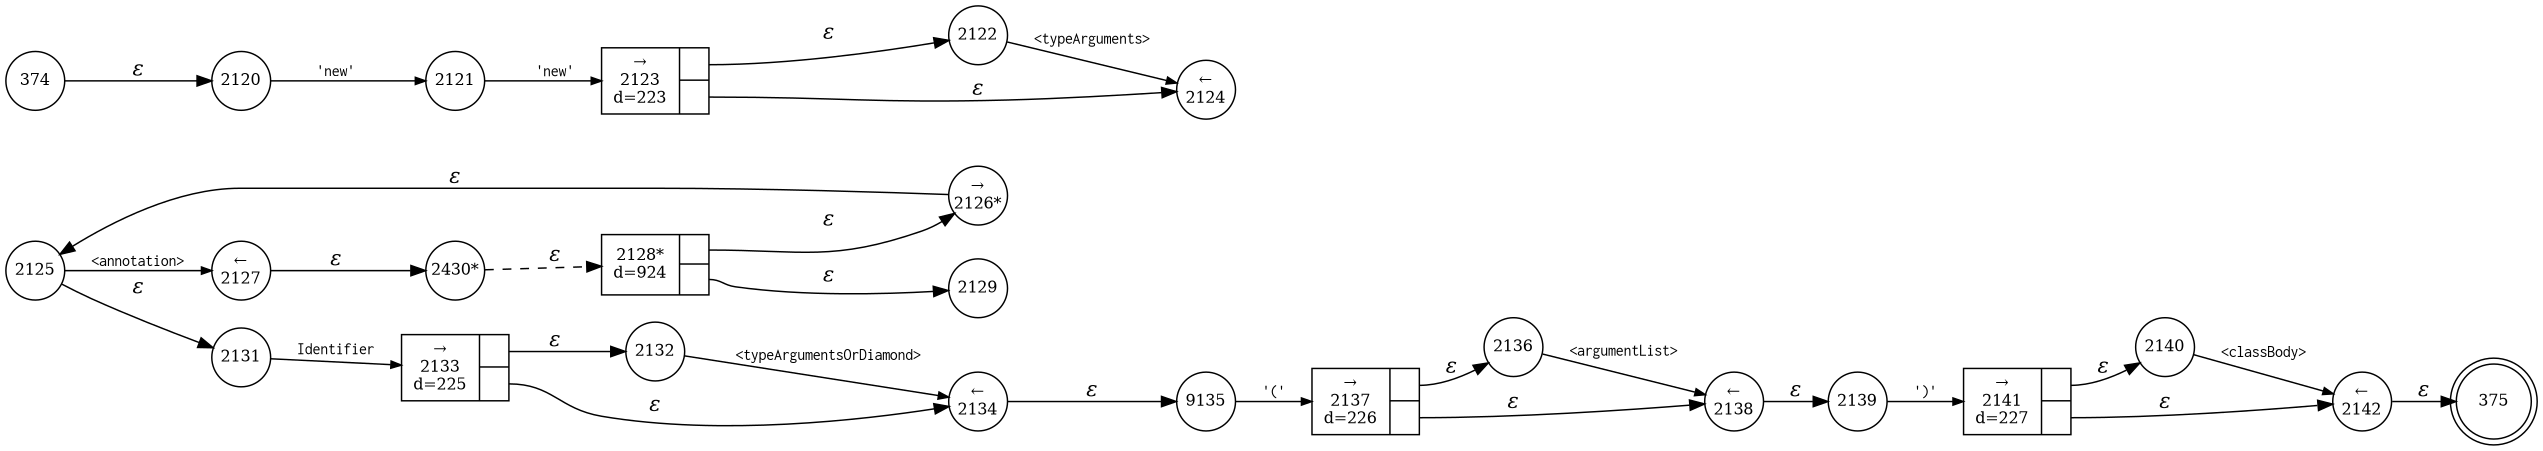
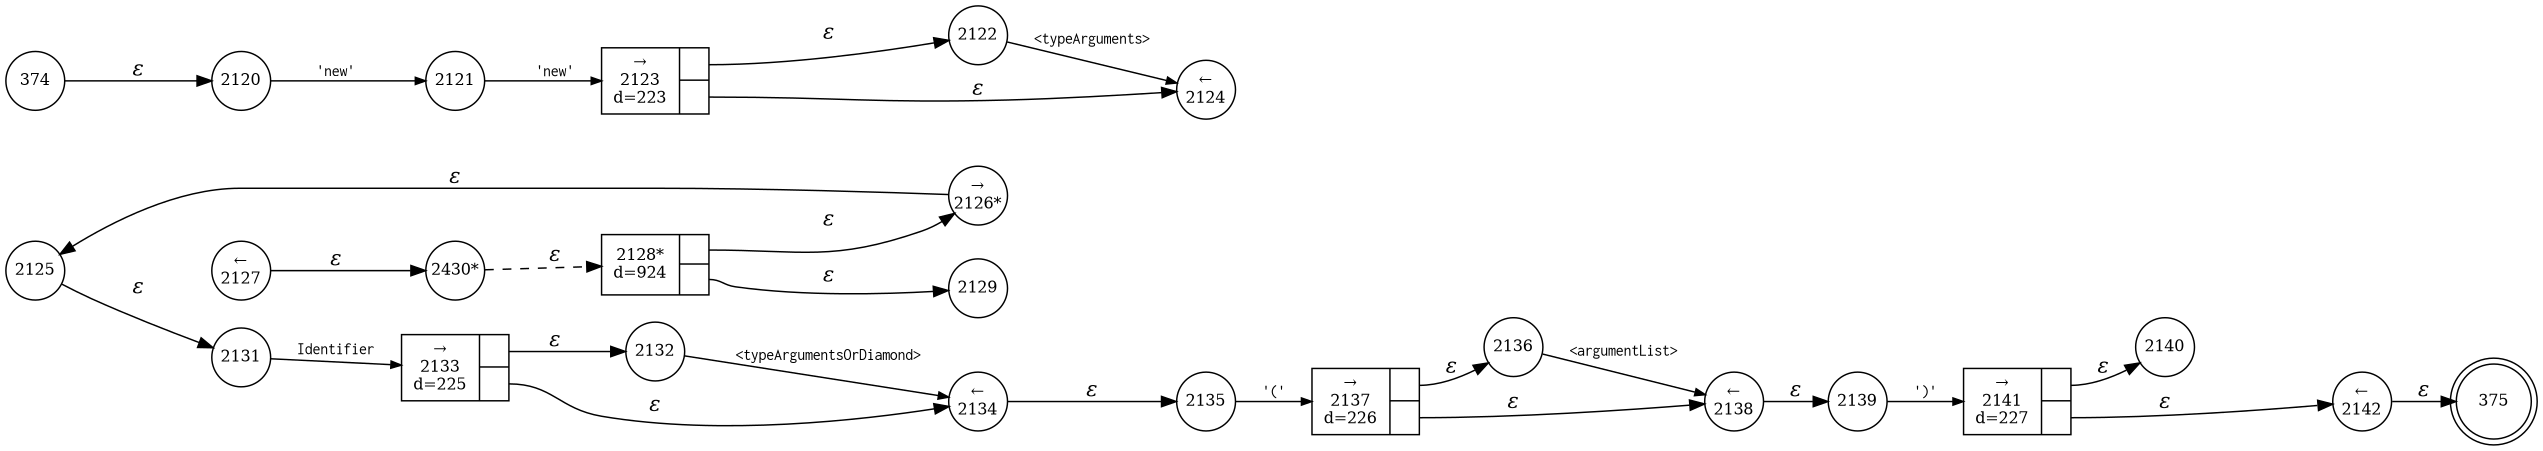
(133, 271) -> none
(2258, 373) -> none
(1206, 402) -> (1206, 402)
